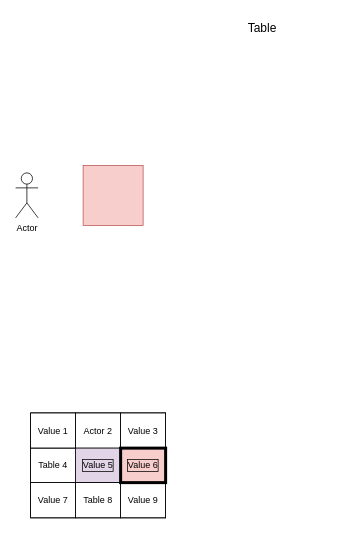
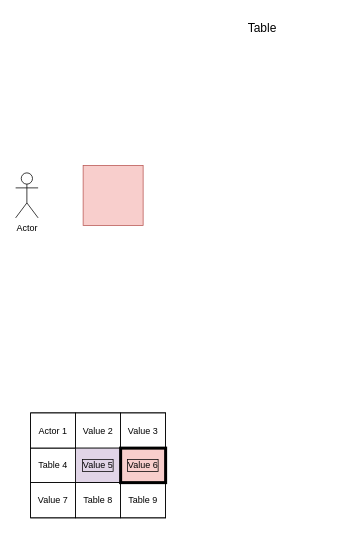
(53, 431) -> (53, 431)
(98, 431) -> (98, 431)
(143, 501) -> (143, 501)
